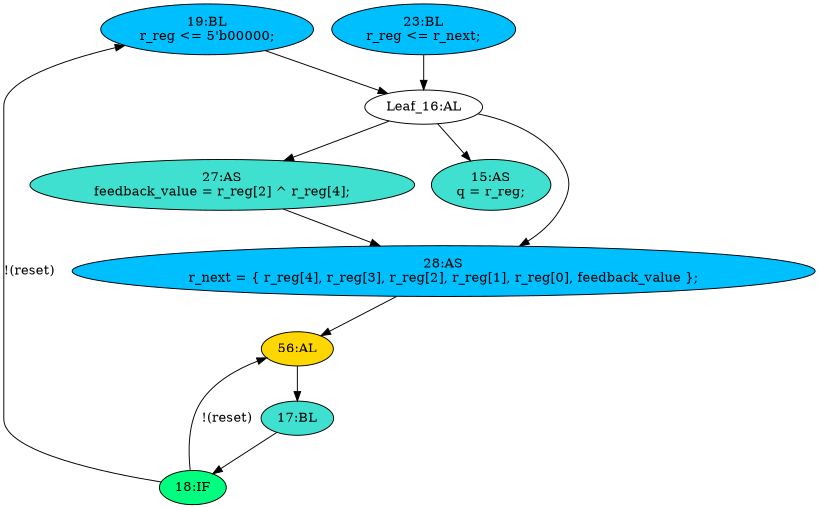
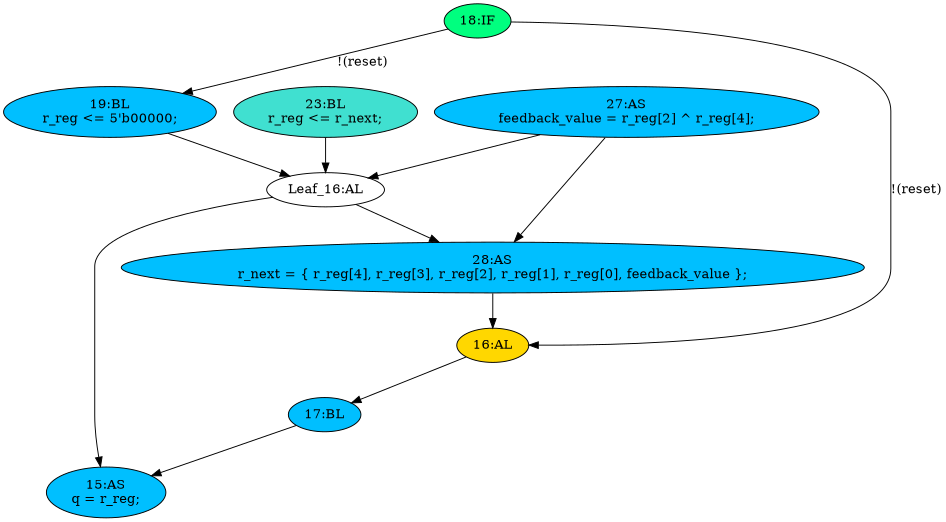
(424, 29) -> (326, 112)
(341, 139) -> (459, 155)
(222, 185) -> (627, 112)
(491, 185) -> (106, 492)
(297, 349) -> (493, 345)
(297, 418) -> (325, 415)
(249, 450) -> (228, 449)
